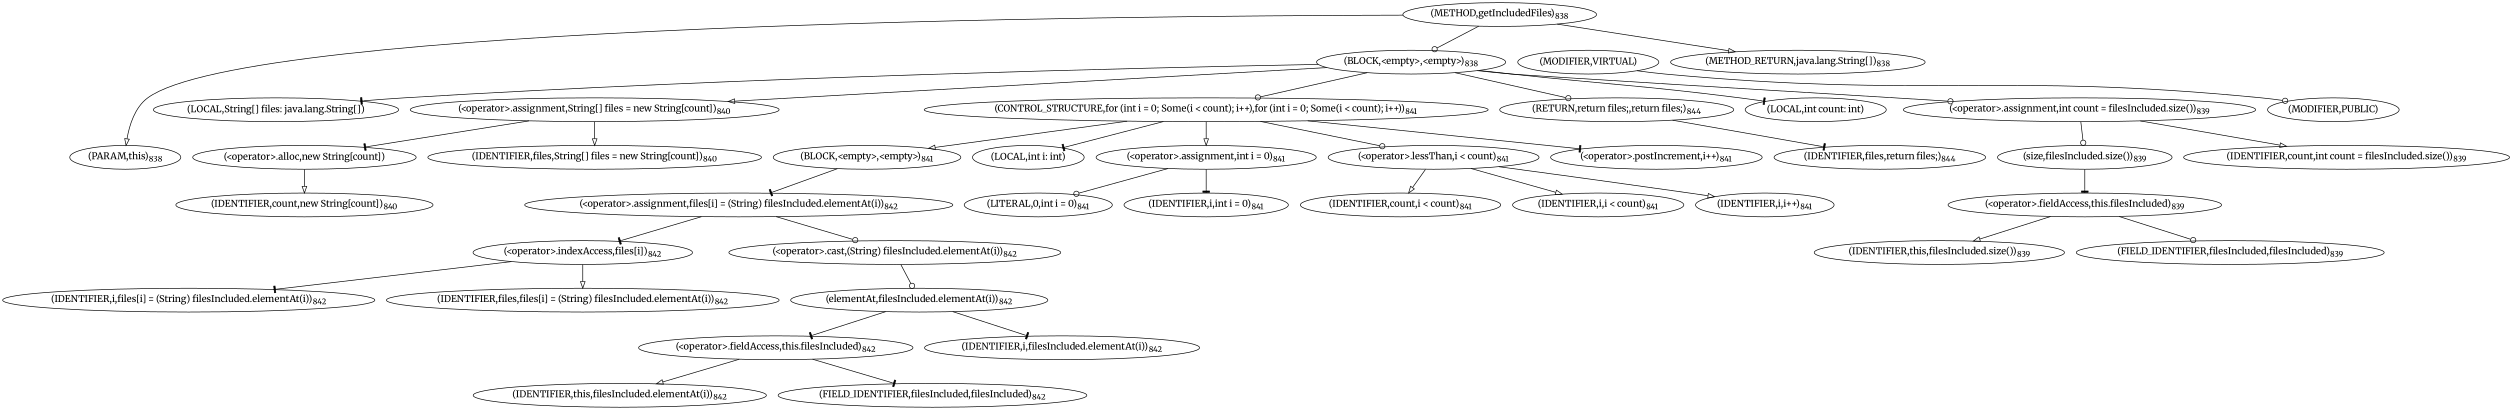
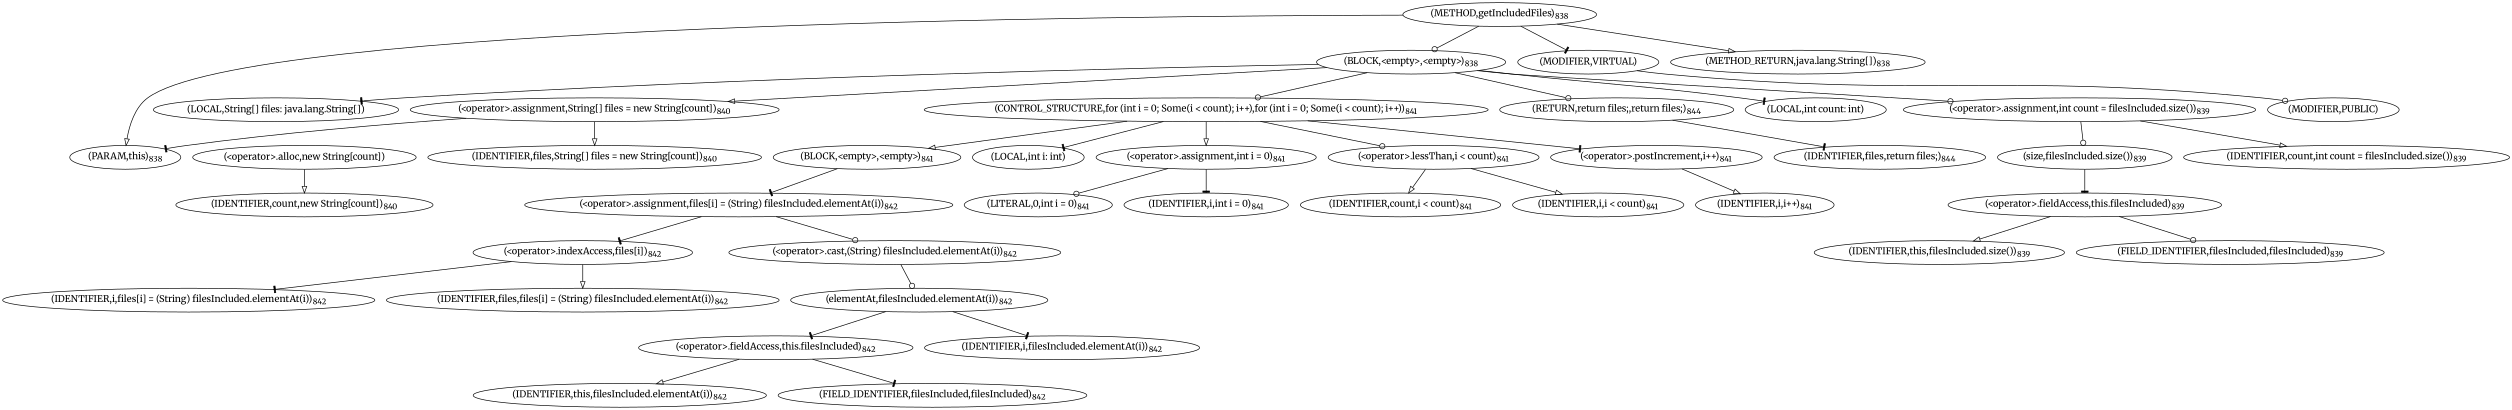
none -> (1543, 38)
(448, 134) -> (317, 131)
(1603, 181) -> (1708, 180)
